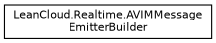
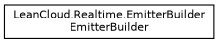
(108, 22) -> (109, 22)
